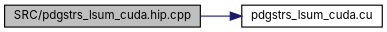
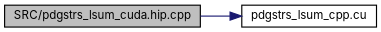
(312, 16) -> (309, 16)
